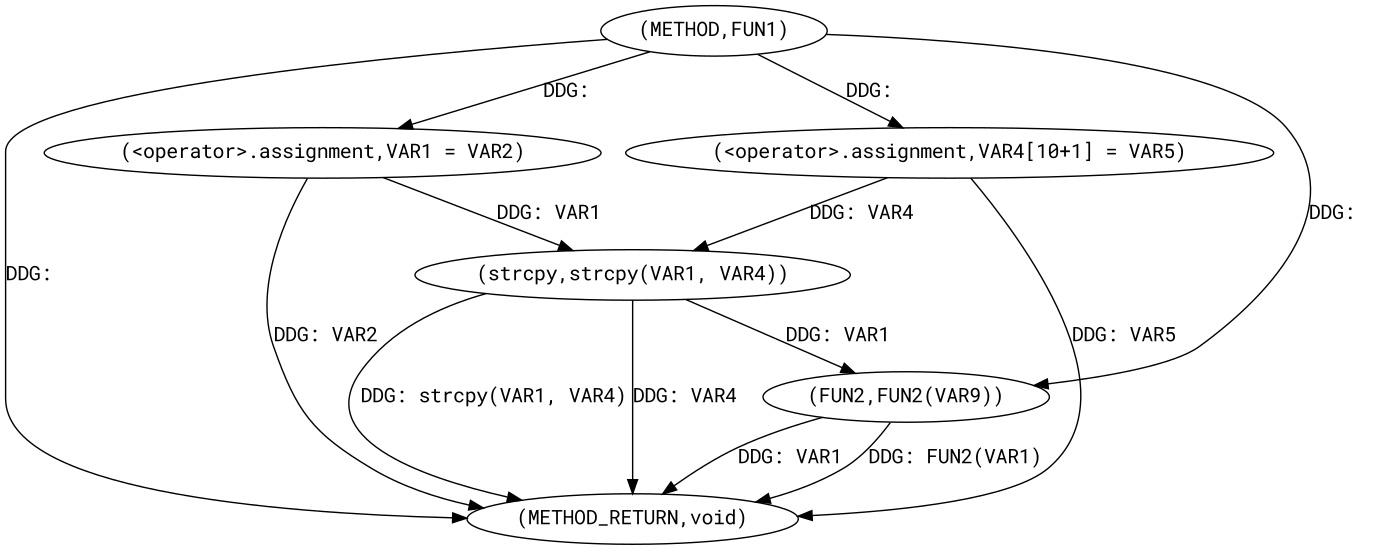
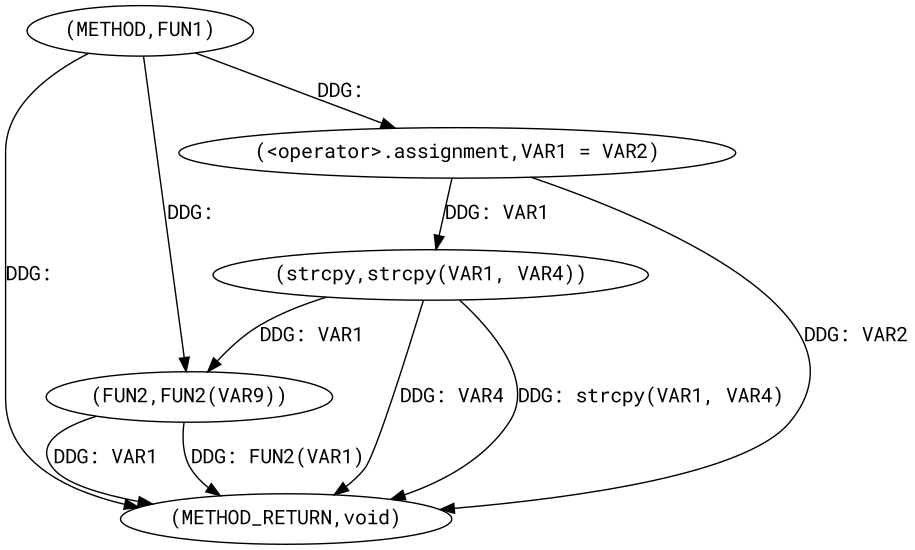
(950, 153) -> none
